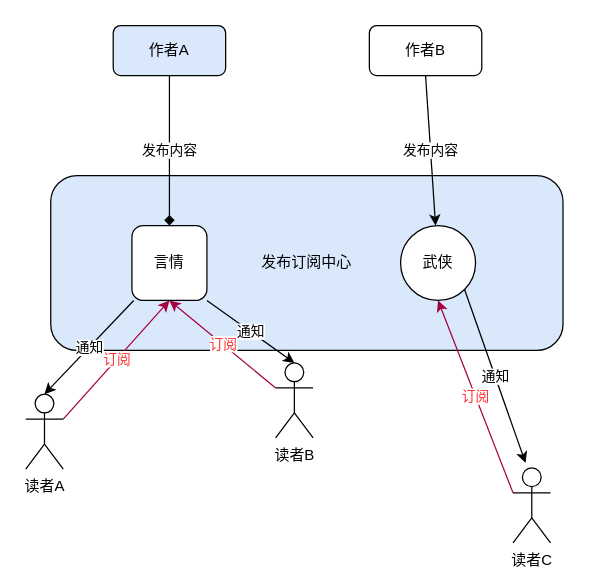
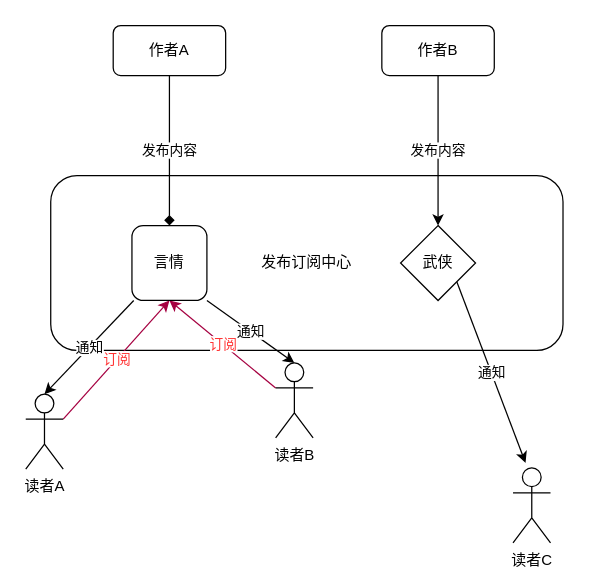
(169, 51) -> (169, 51)
(426, 51) -> (438, 51)
(307, 263) -> (307, 263)
(438, 263) -> (438, 263)
(477, 400) -> none
